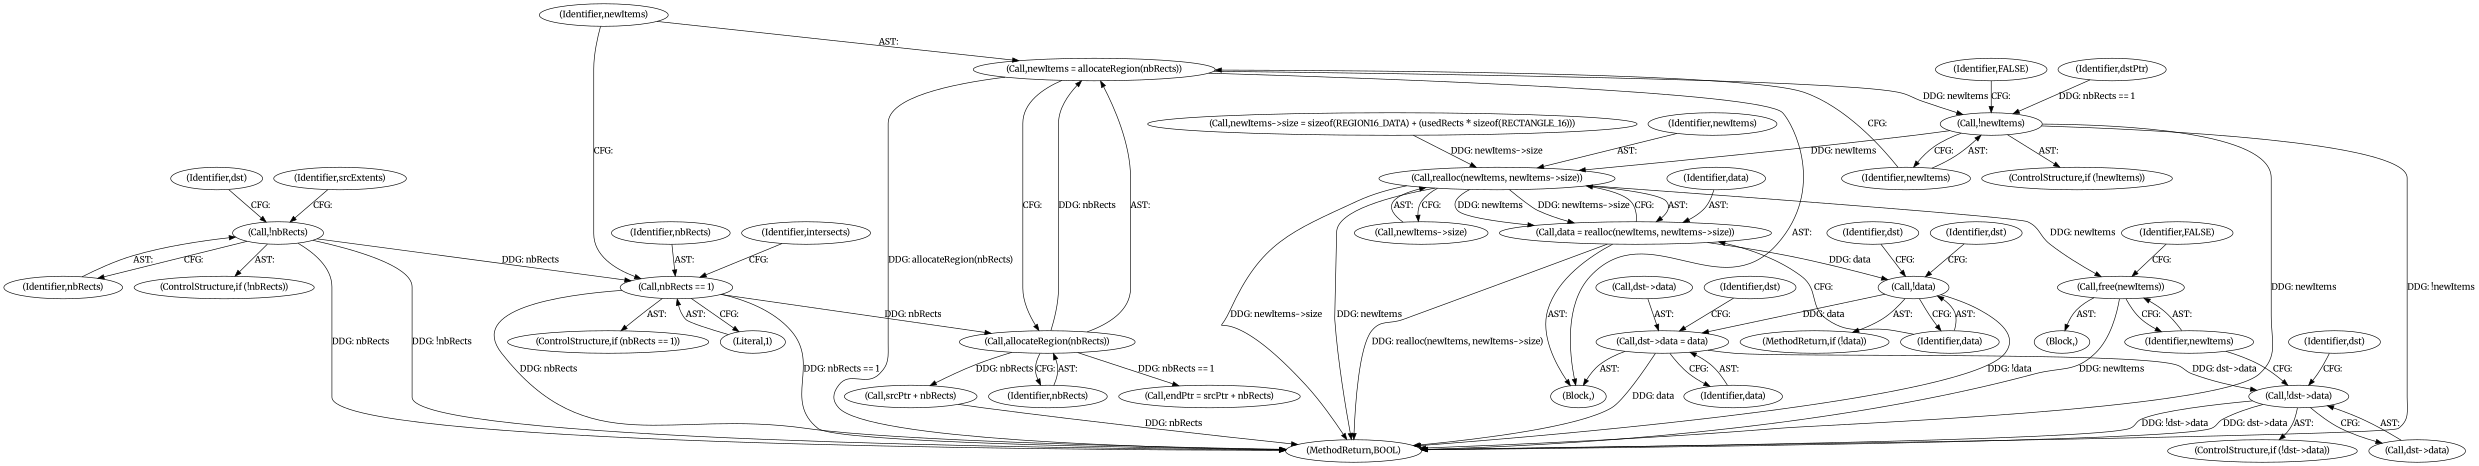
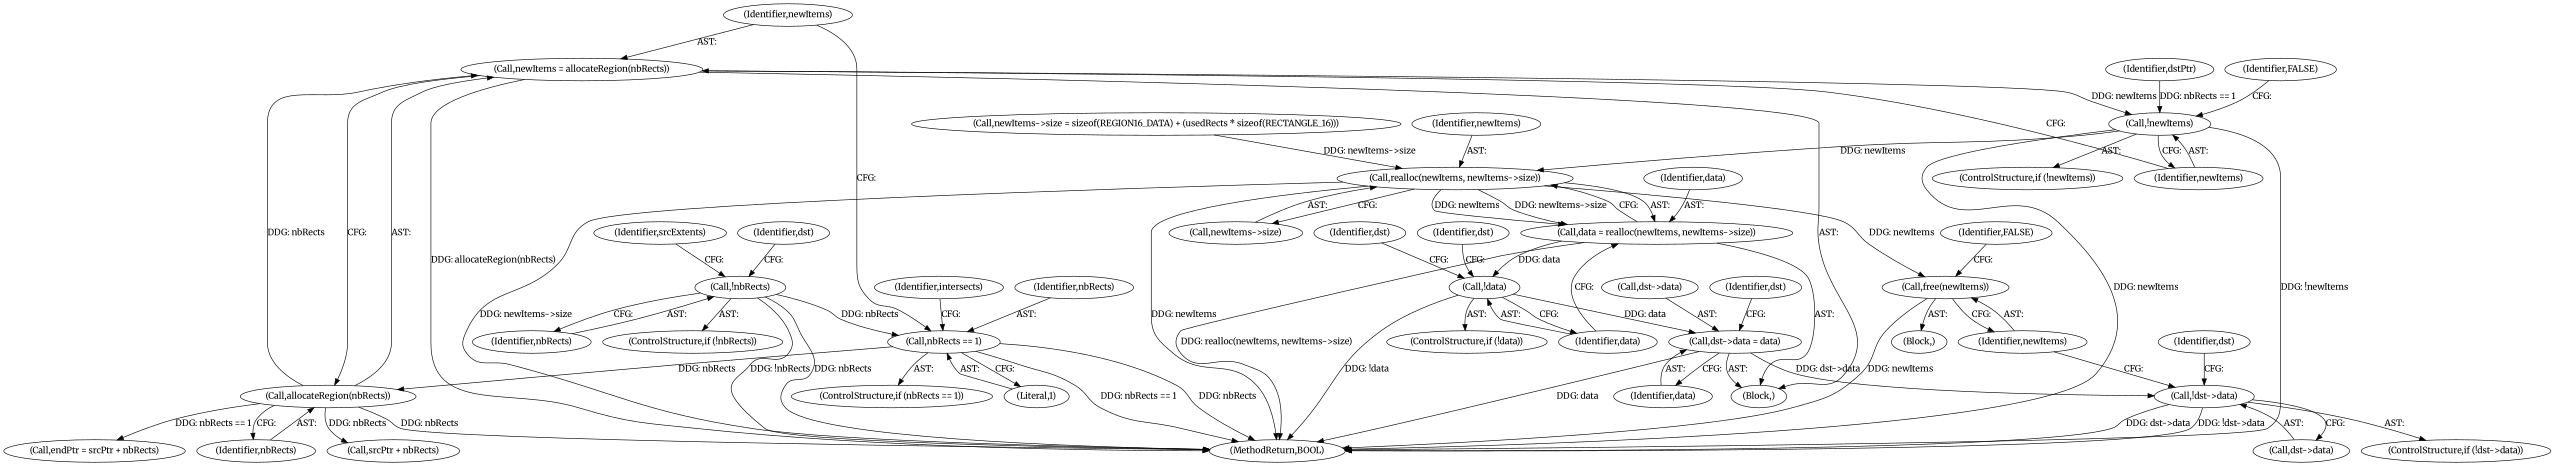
(1815, 342) -> (1467, 342)
(1125, 425) -> (778, 443)
